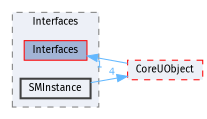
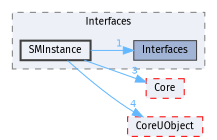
(56, 50) -> (165, 50)
(112, 61) -> (107, 50)
none -> (165, 89)
